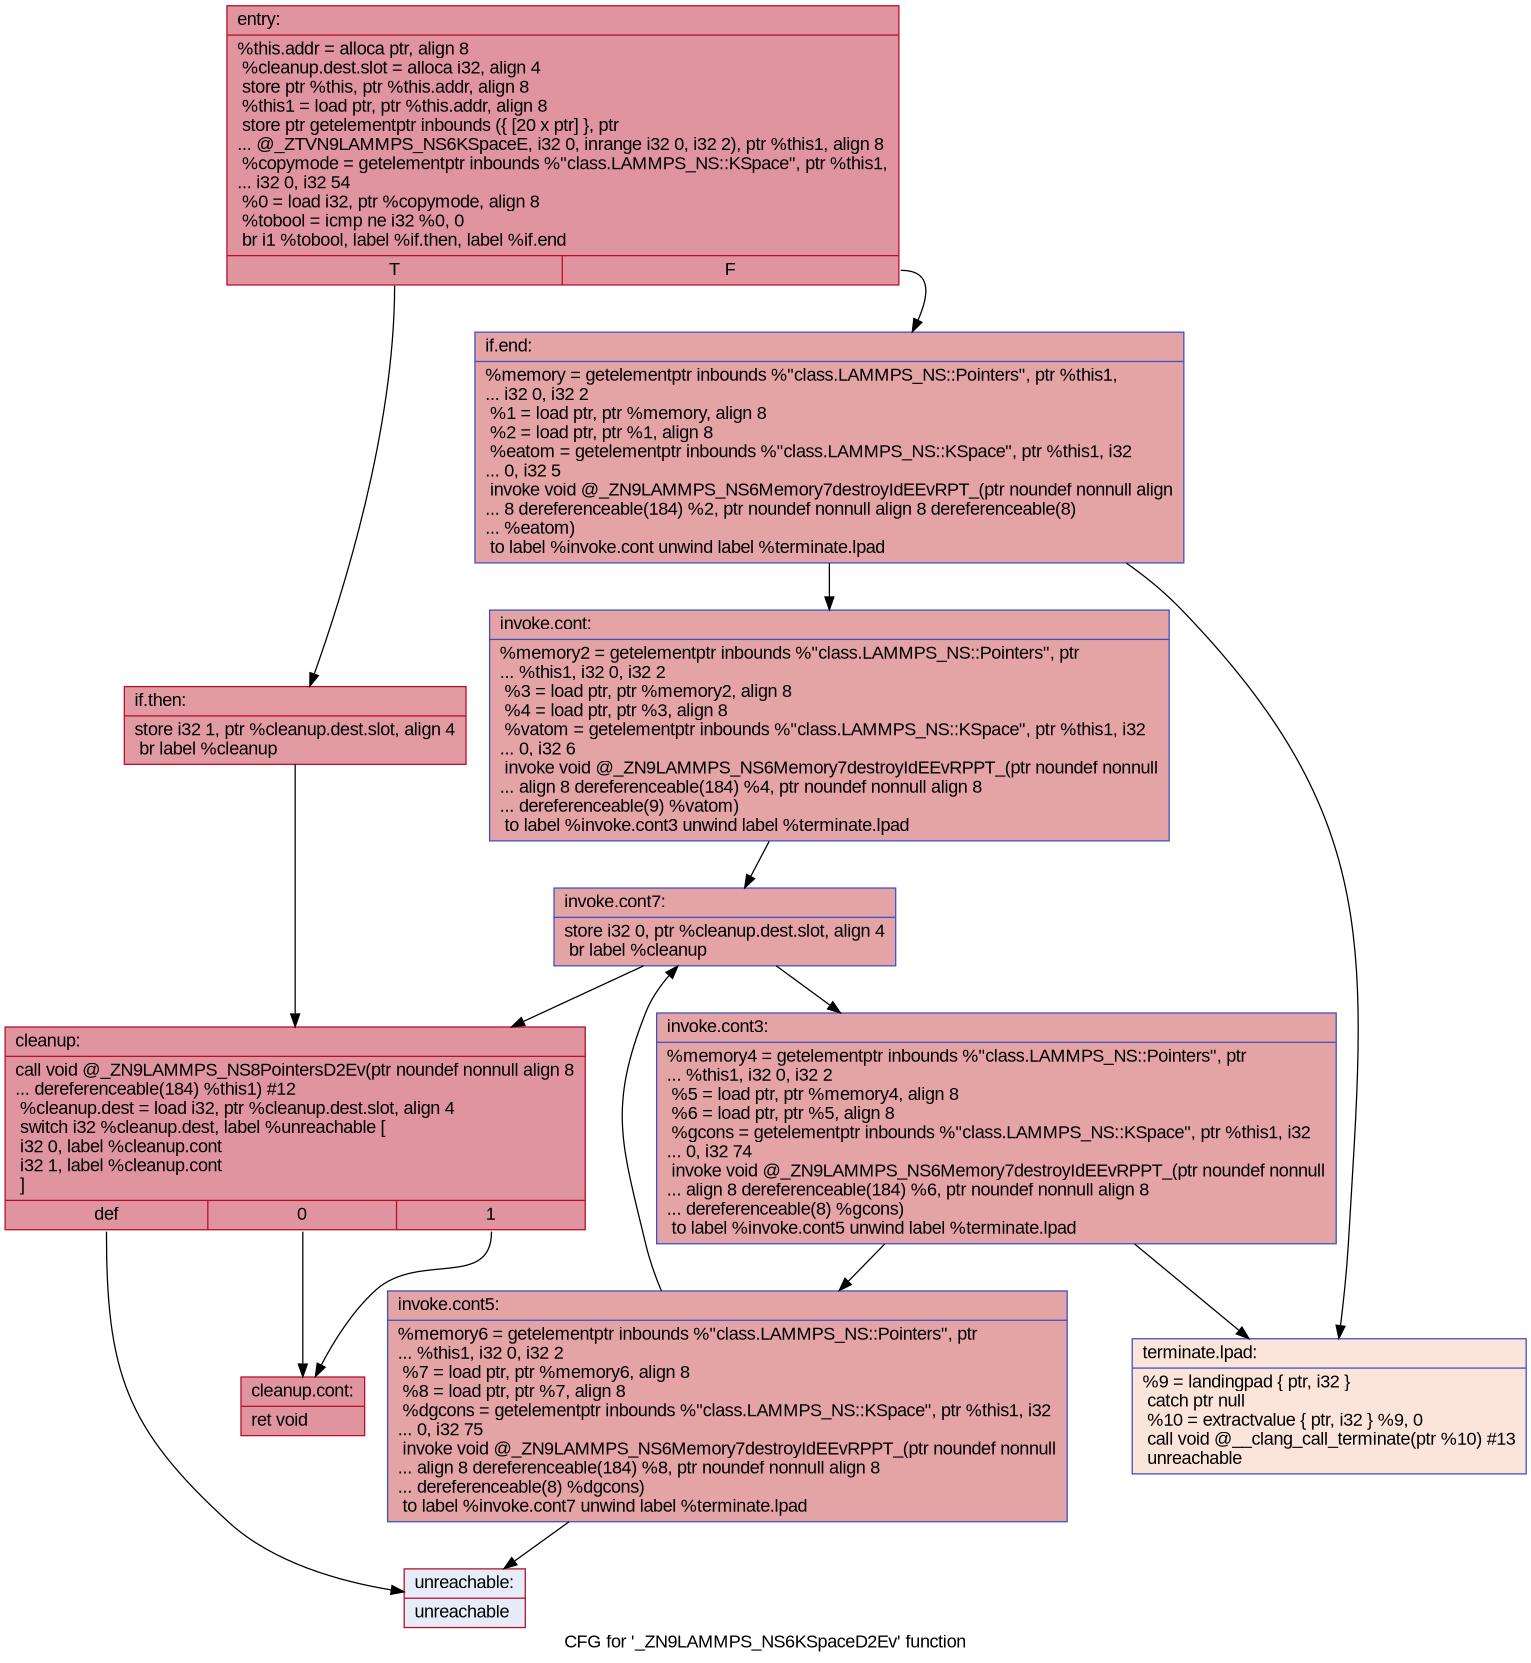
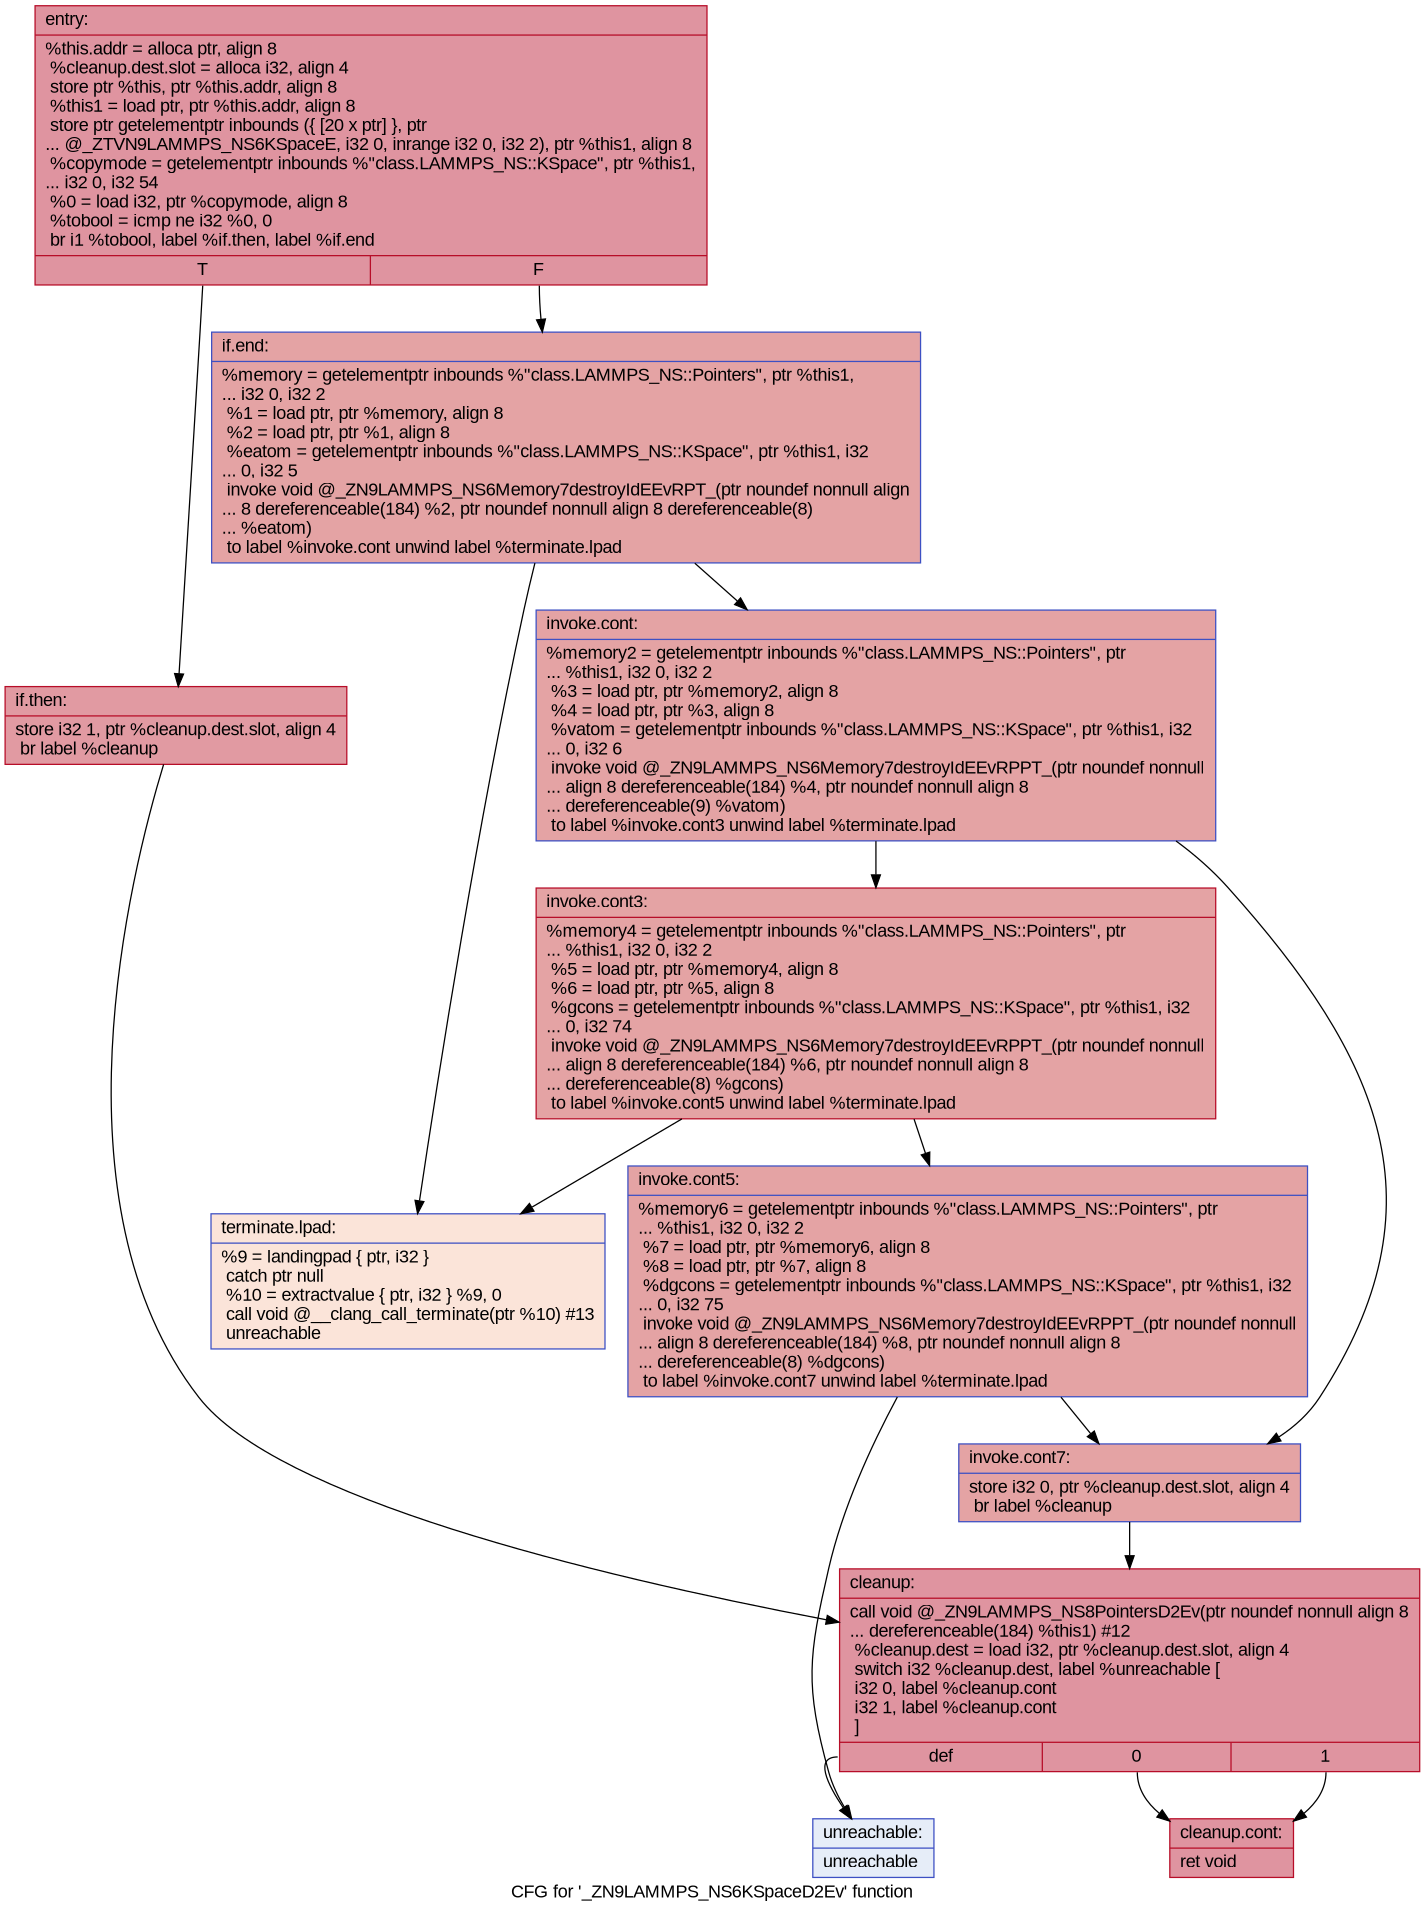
(803, 985) -> (876, 858)
(996, 1128) -> (876, 1003)
(465, 1598) -> (873, 1848)
